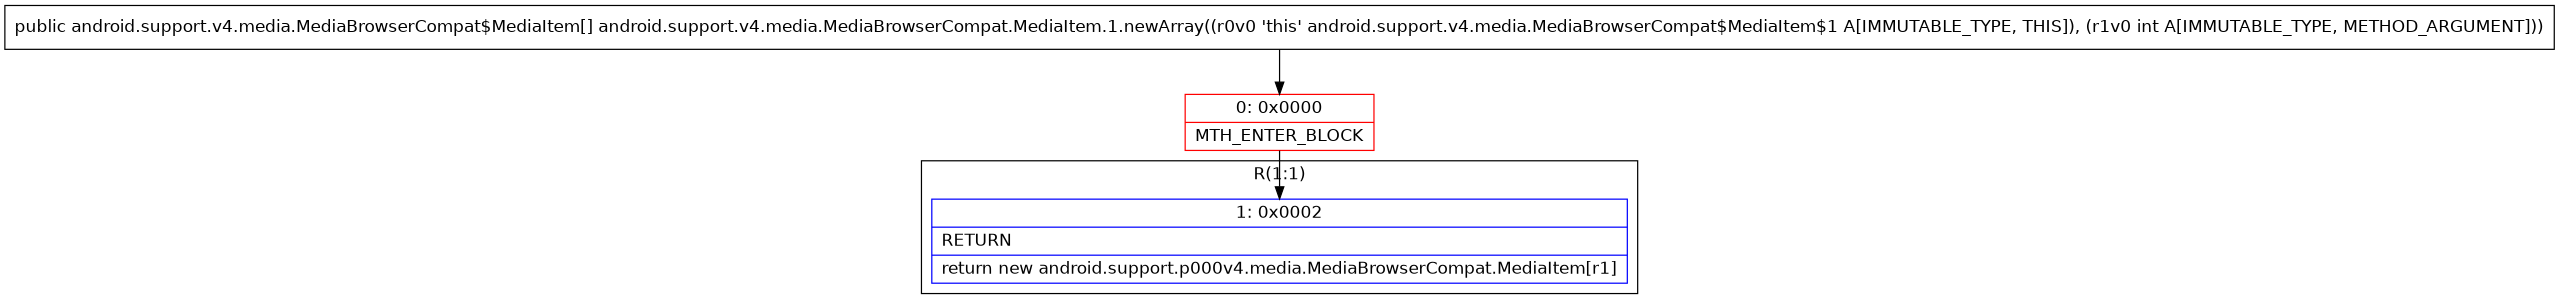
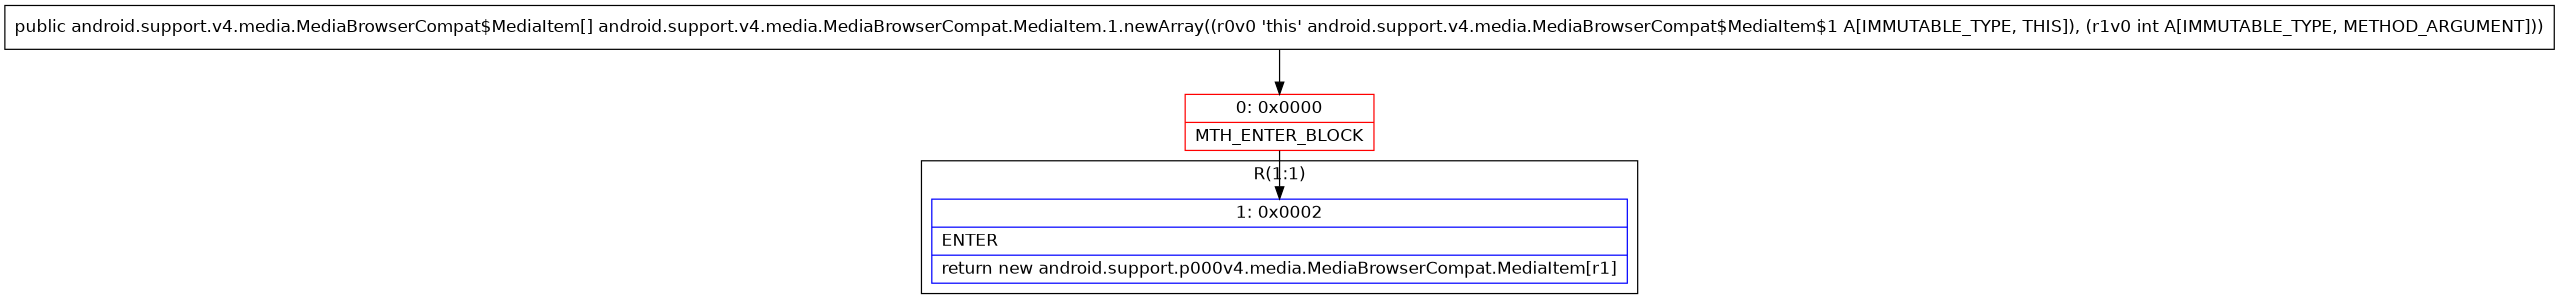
(977, 241) -> (970, 241)
